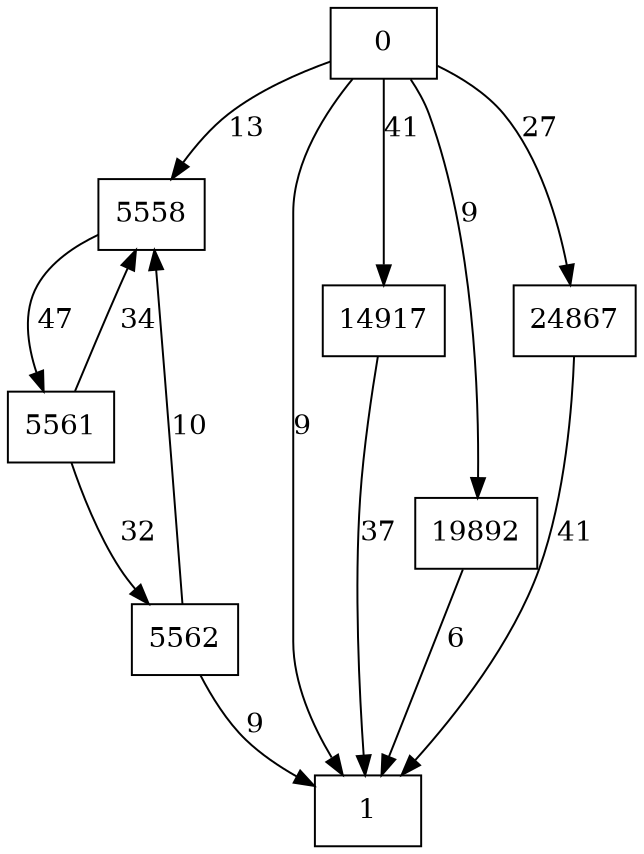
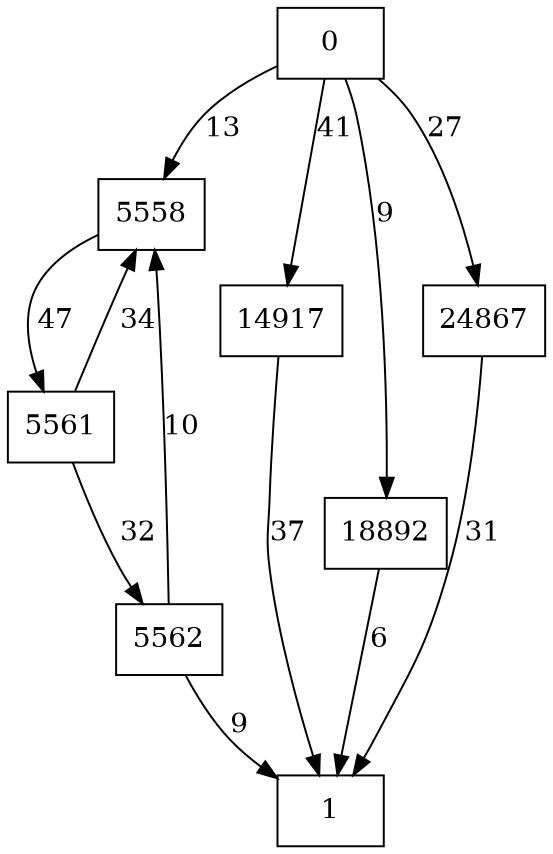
(293, 414) -> none
(476, 533) -> (386, 533)
(576, 533) -> (483, 533)
